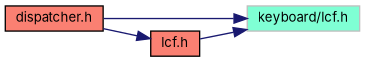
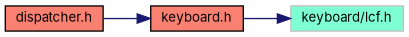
(169, 19) -> none
(175, 44) -> (197, 19)
